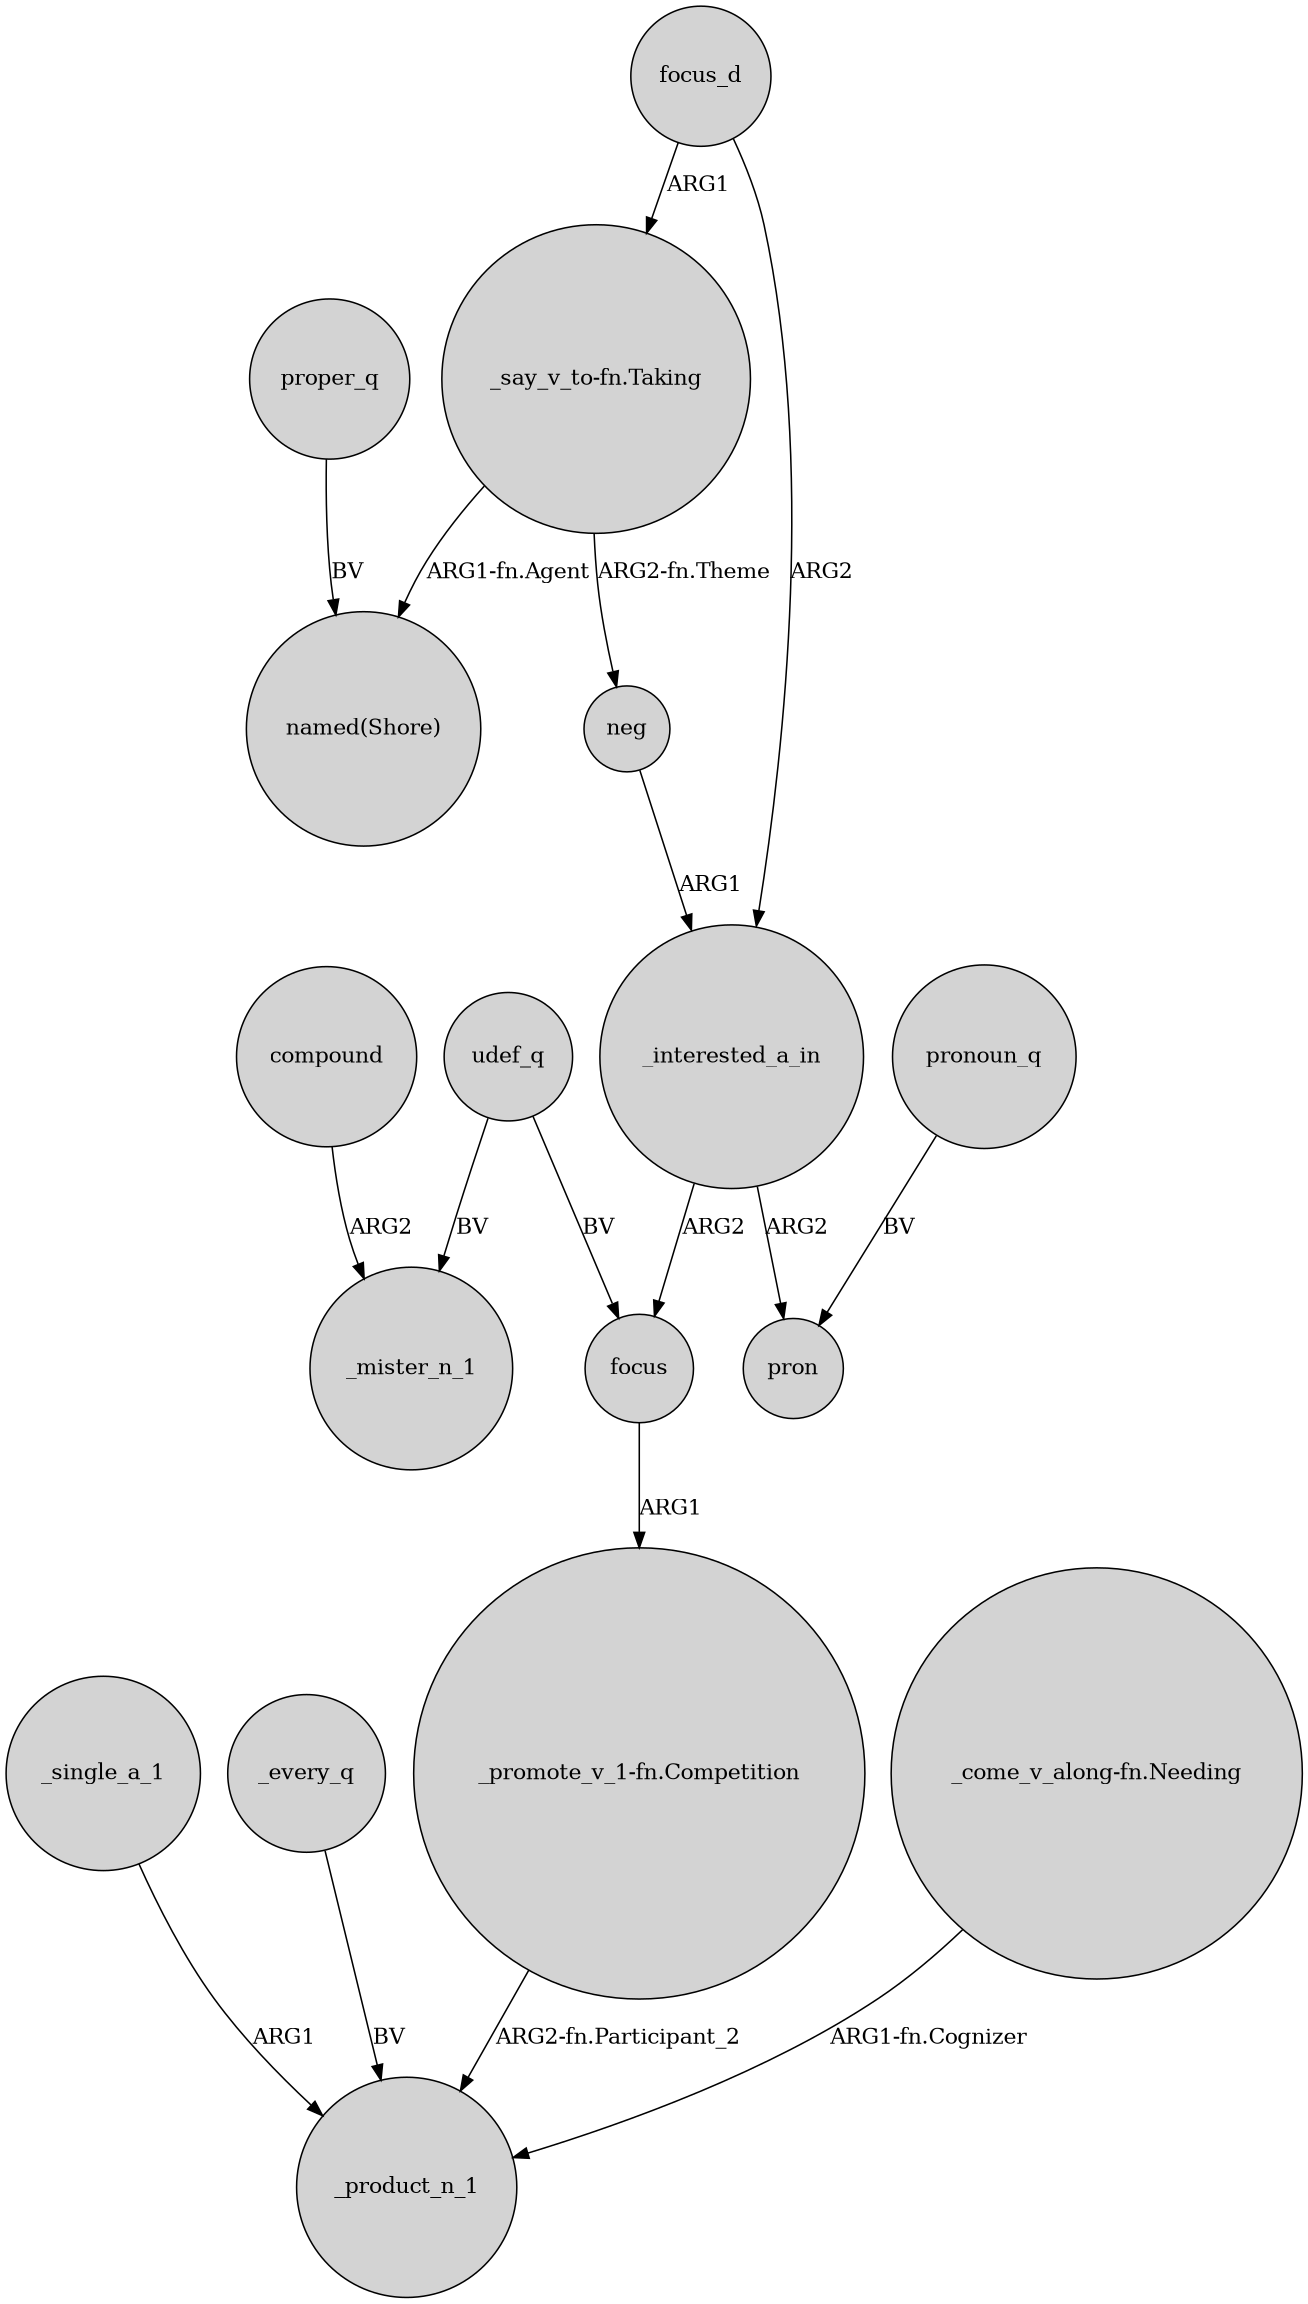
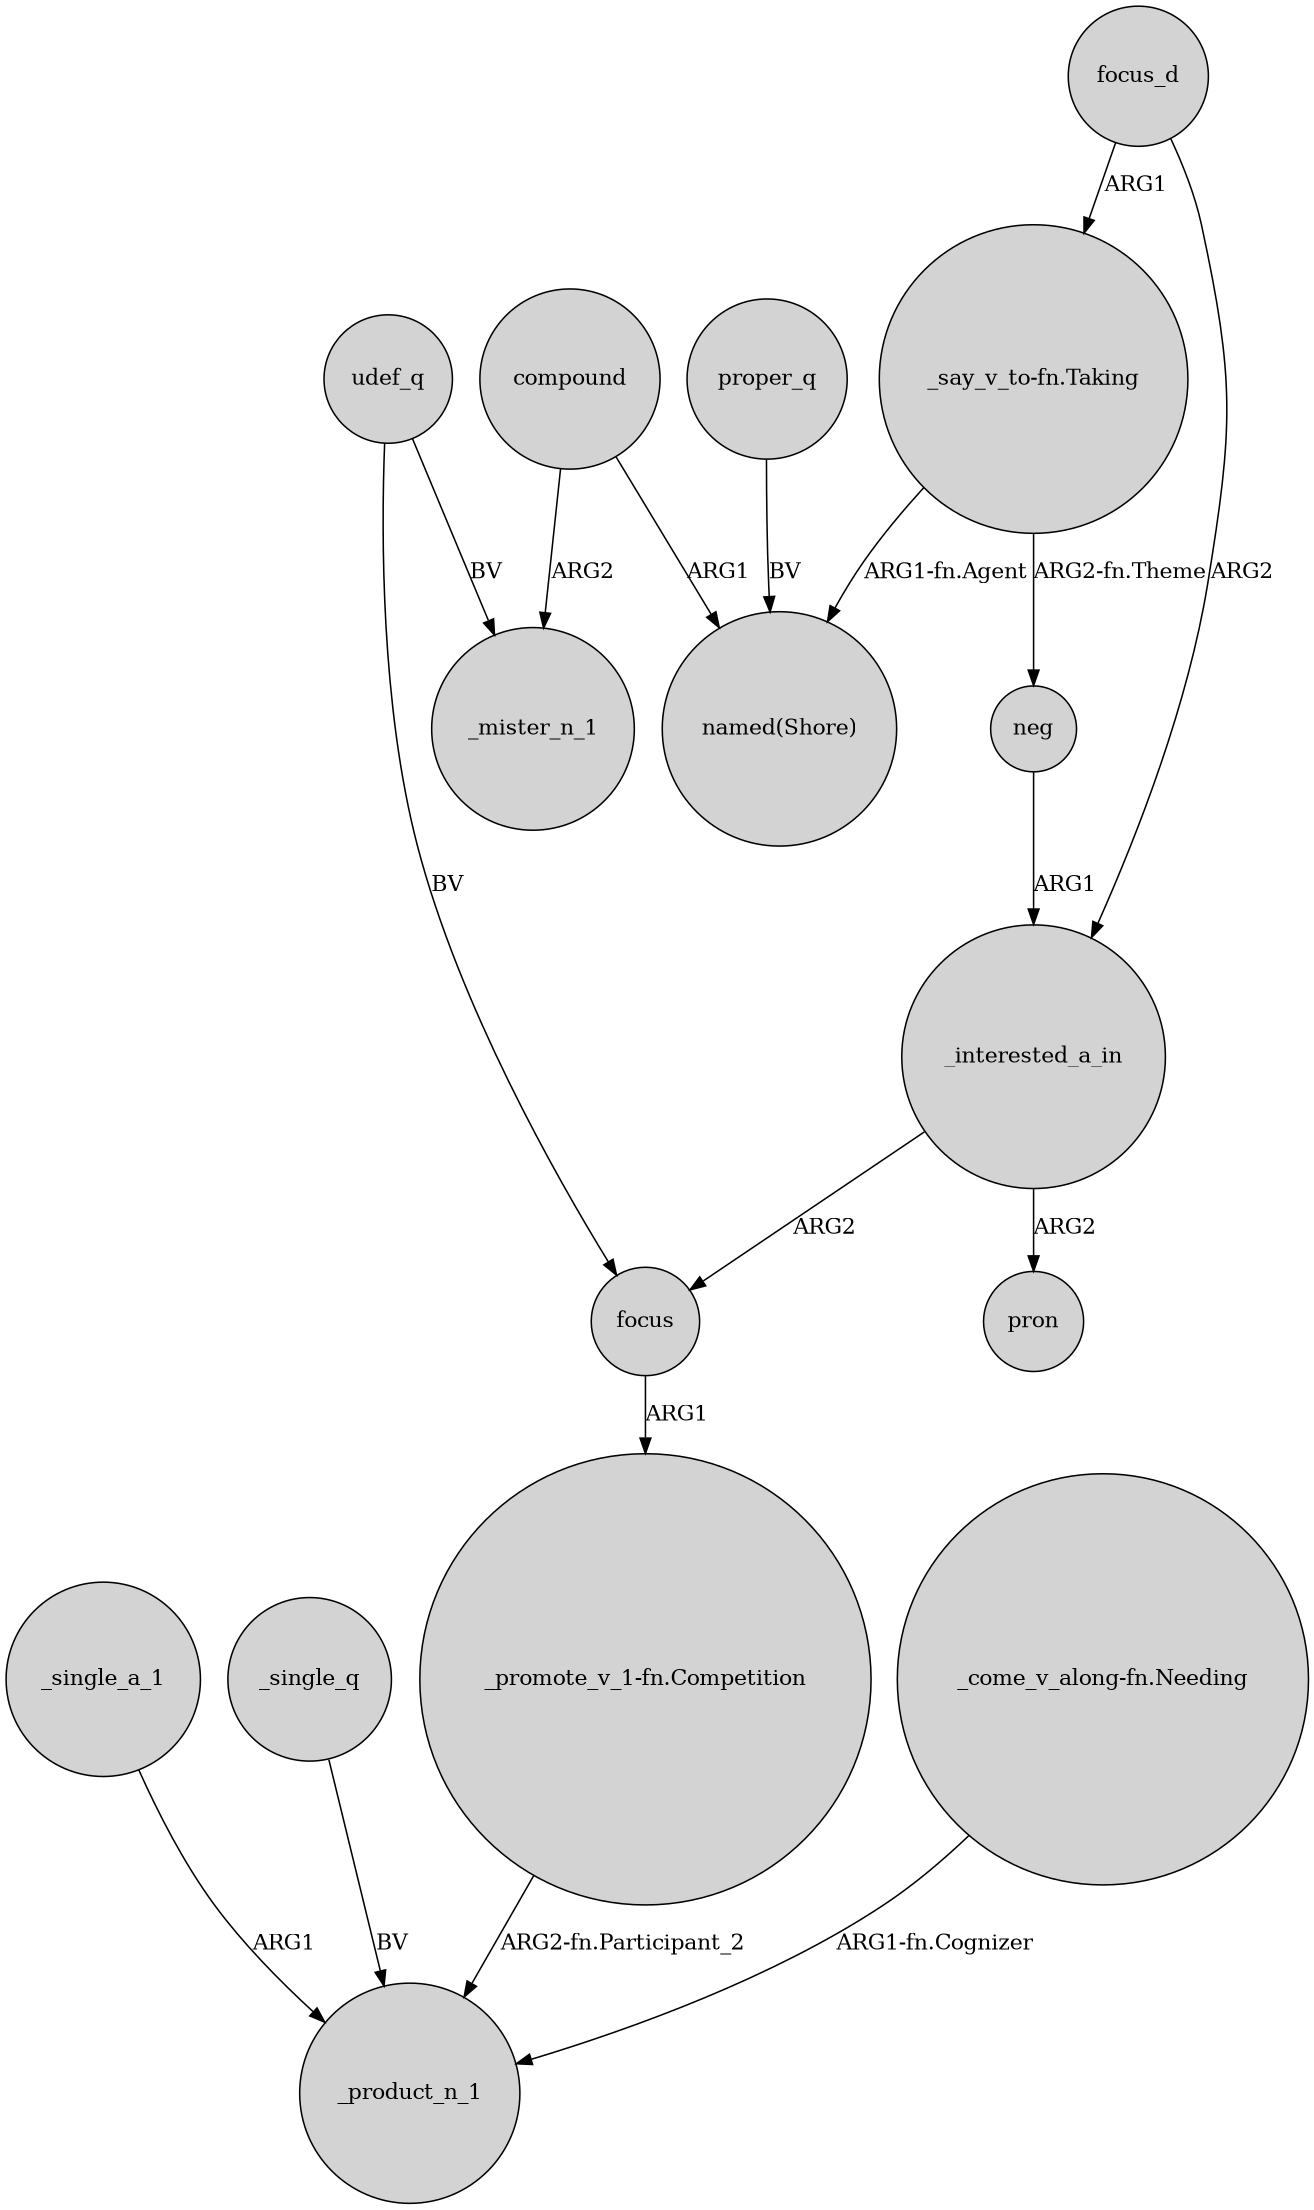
none -> (663, 535)
(984, 1057) -> none
(307, 1773) -> (310, 1679)
